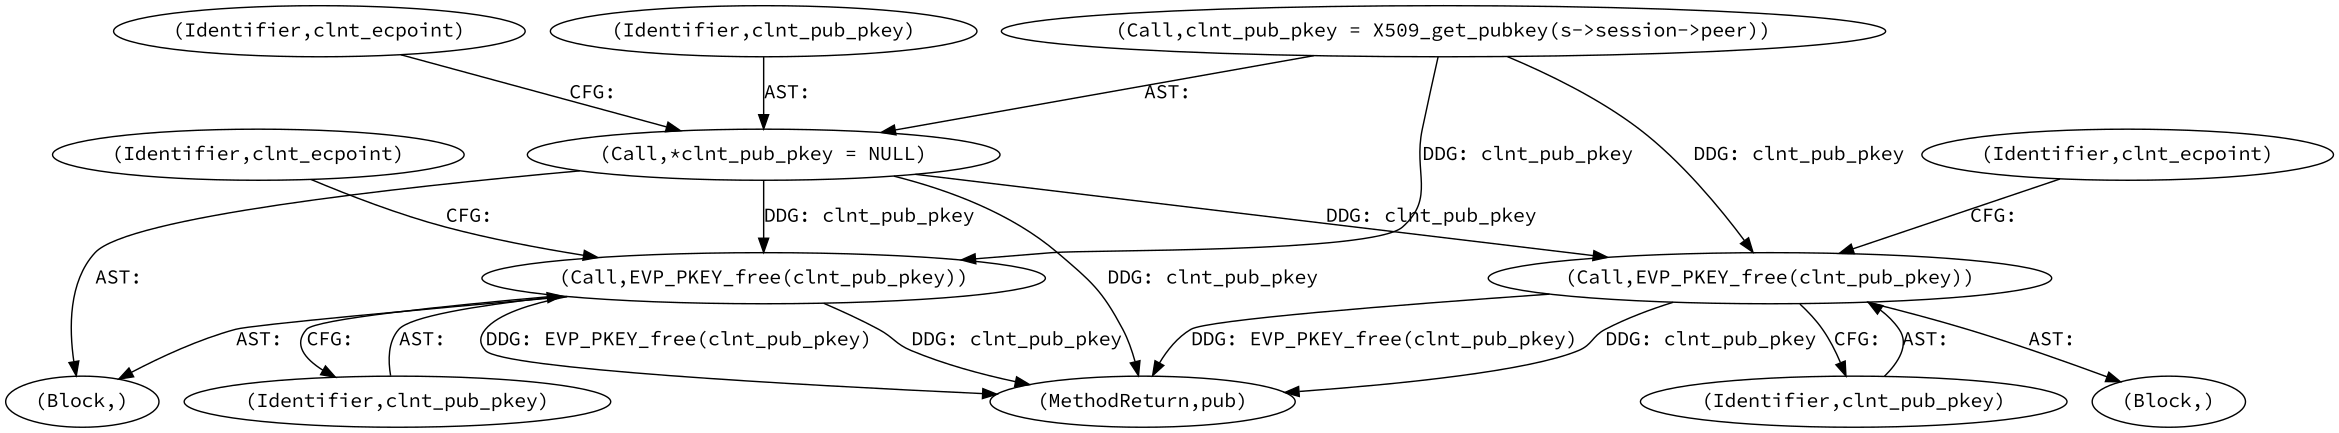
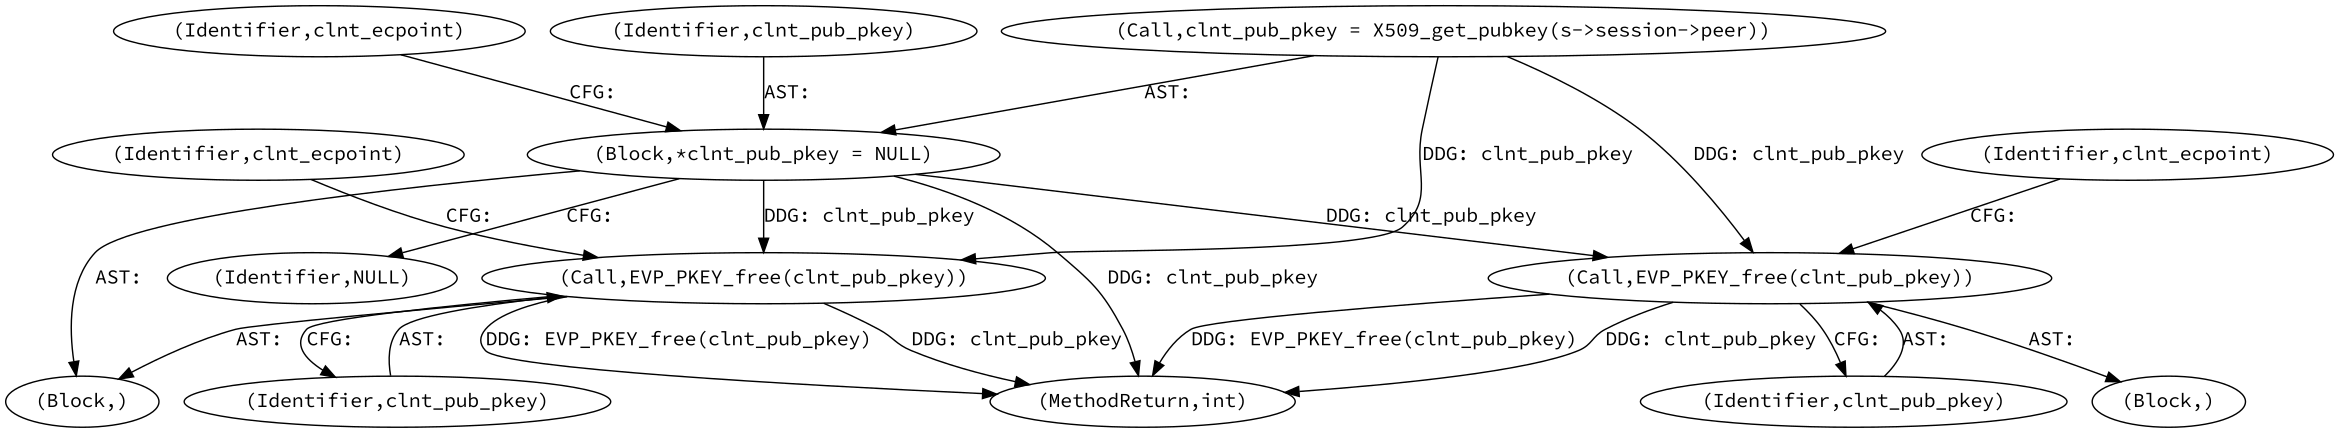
(764, 155) -> (764, 155)
none -> (312, 278)
(1143, 402) -> (1143, 402)
